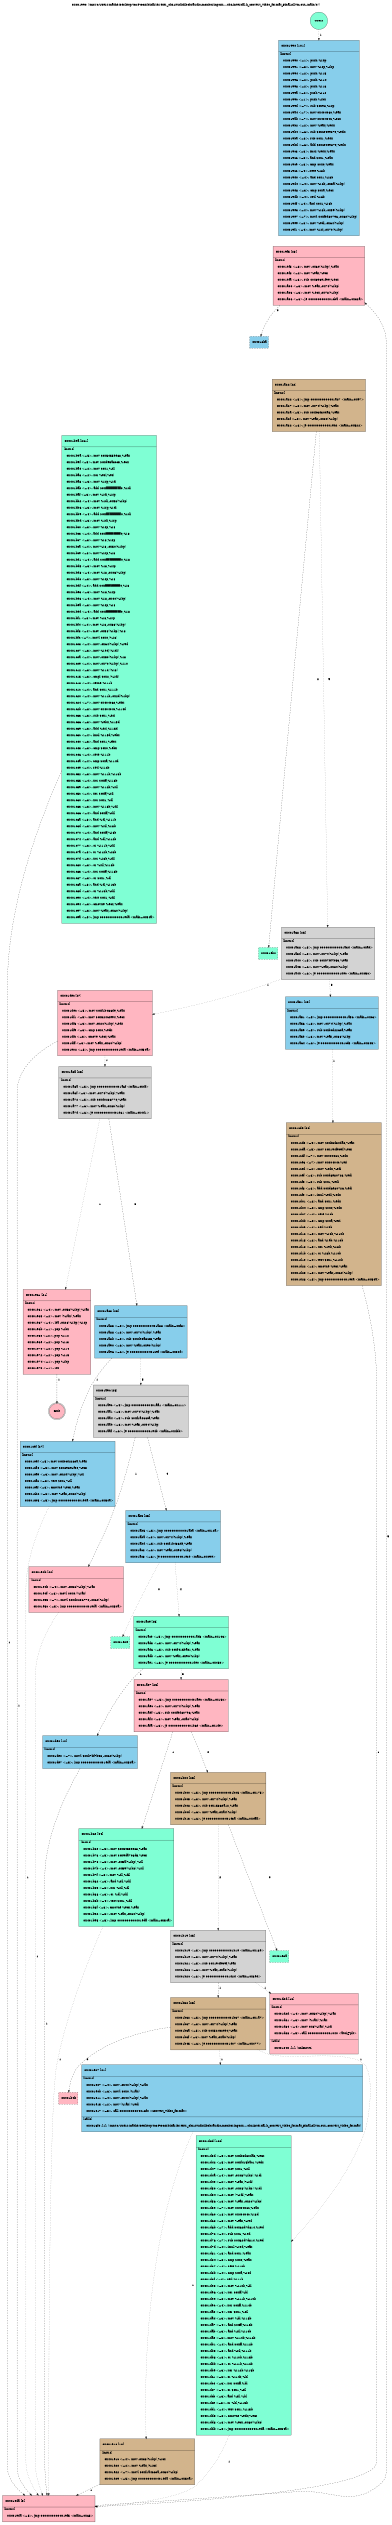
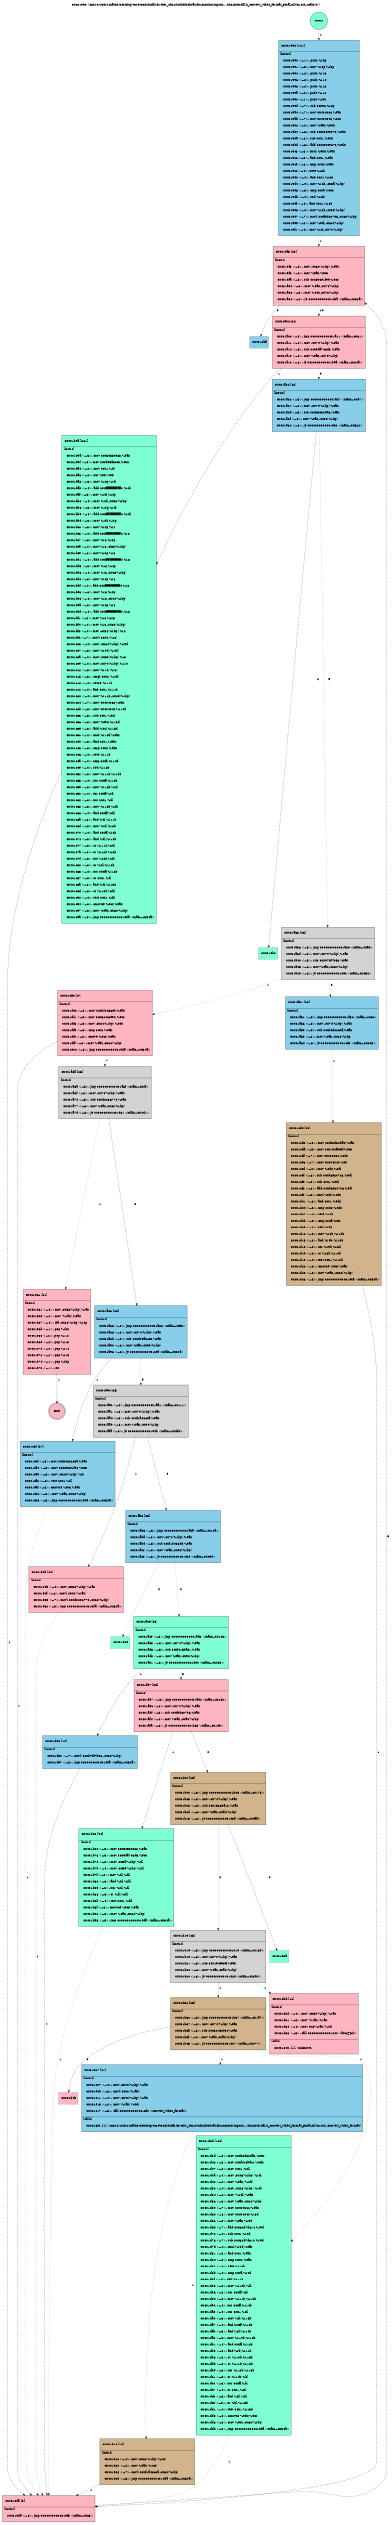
none -> (319, 240)
none -> (319, 342)
(319, 406) -> (319, 406)
